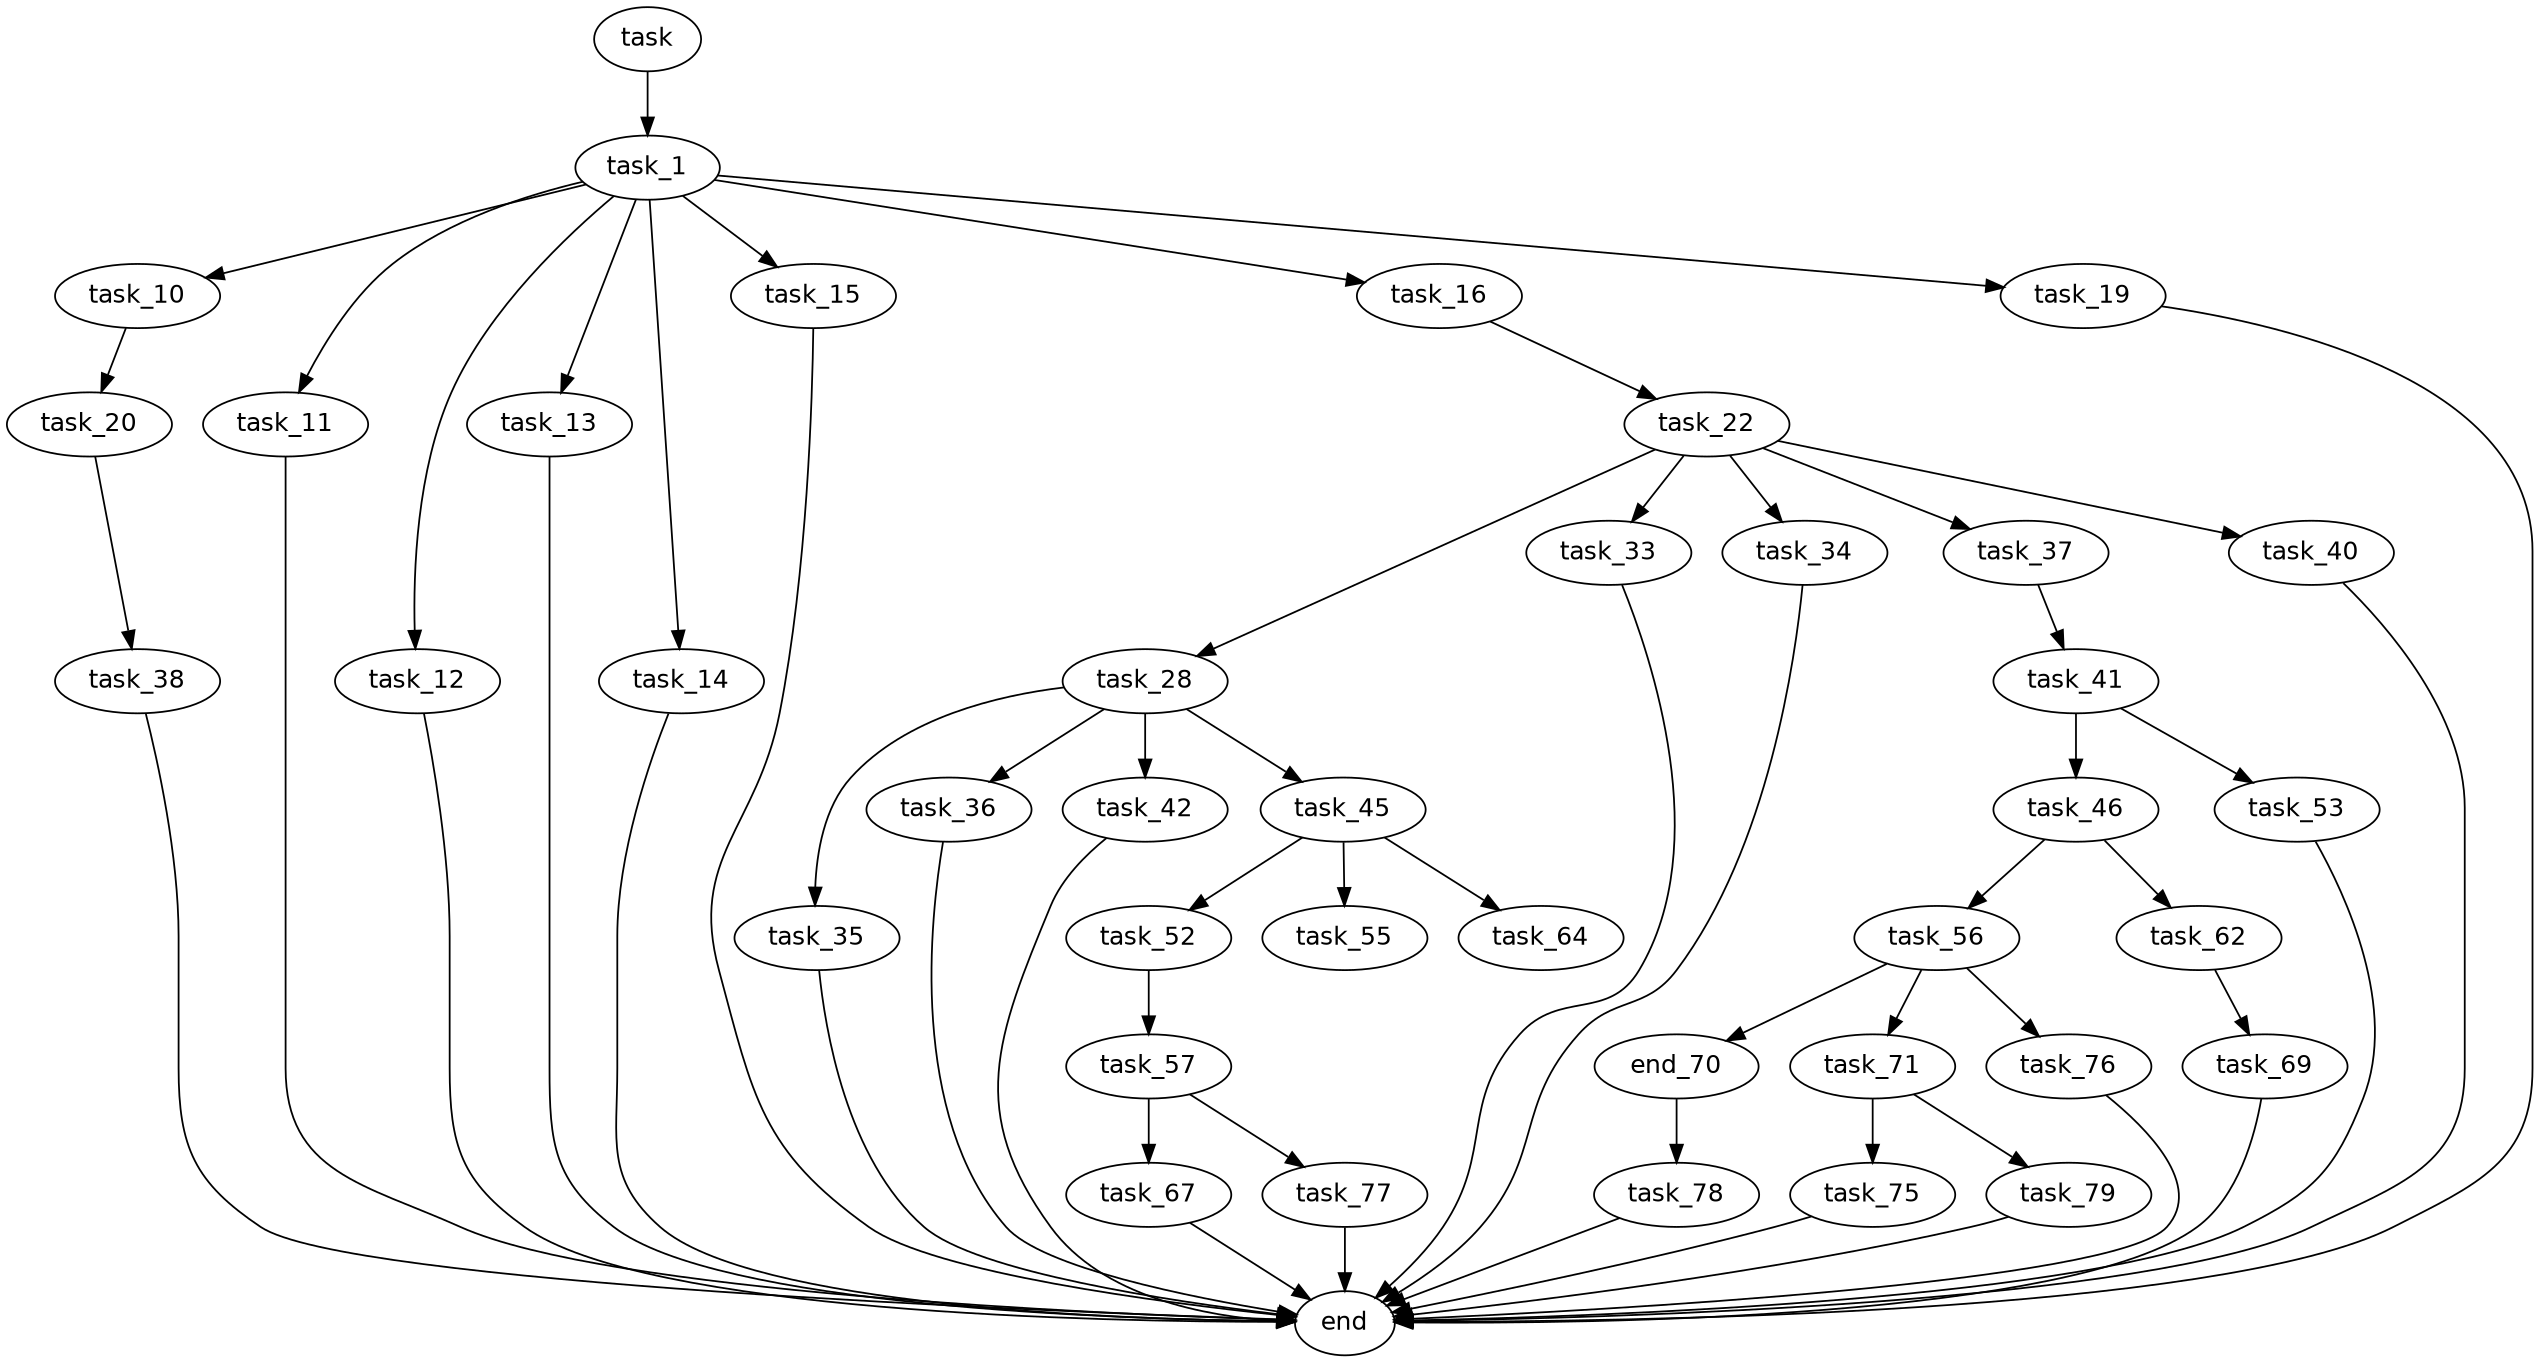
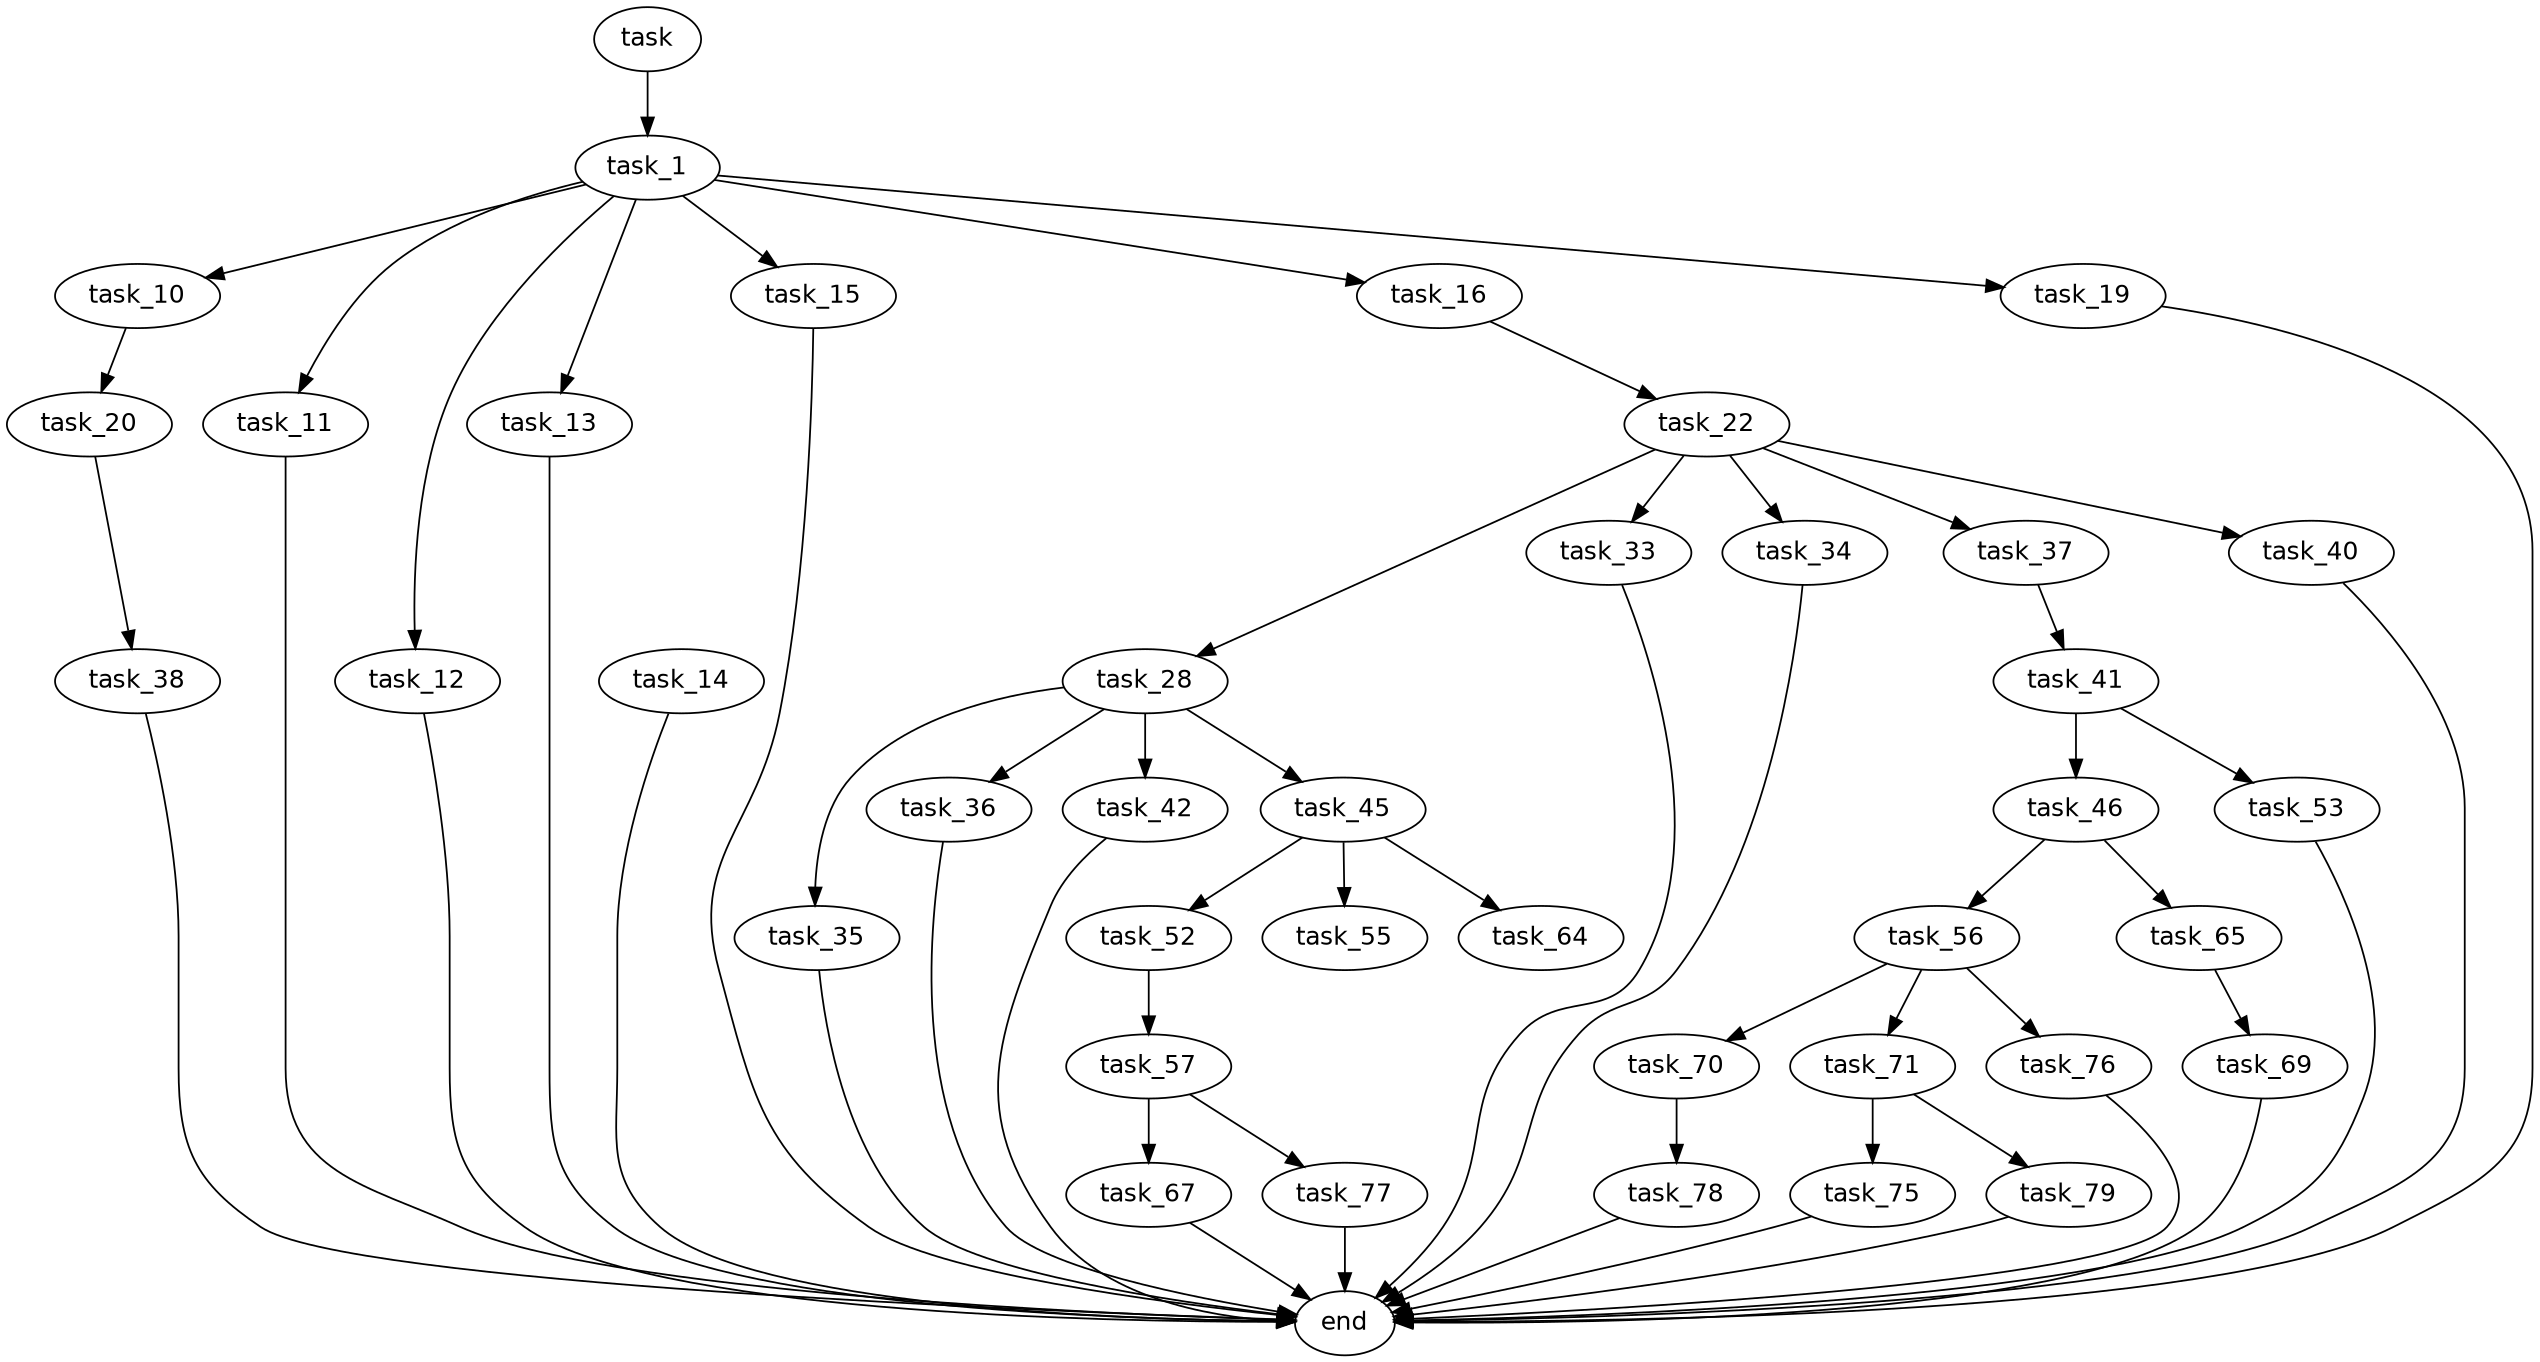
(664, 415) -> none
(2199, 938) -> (2199, 938)
(1677, 1066) -> (1677, 1066)
